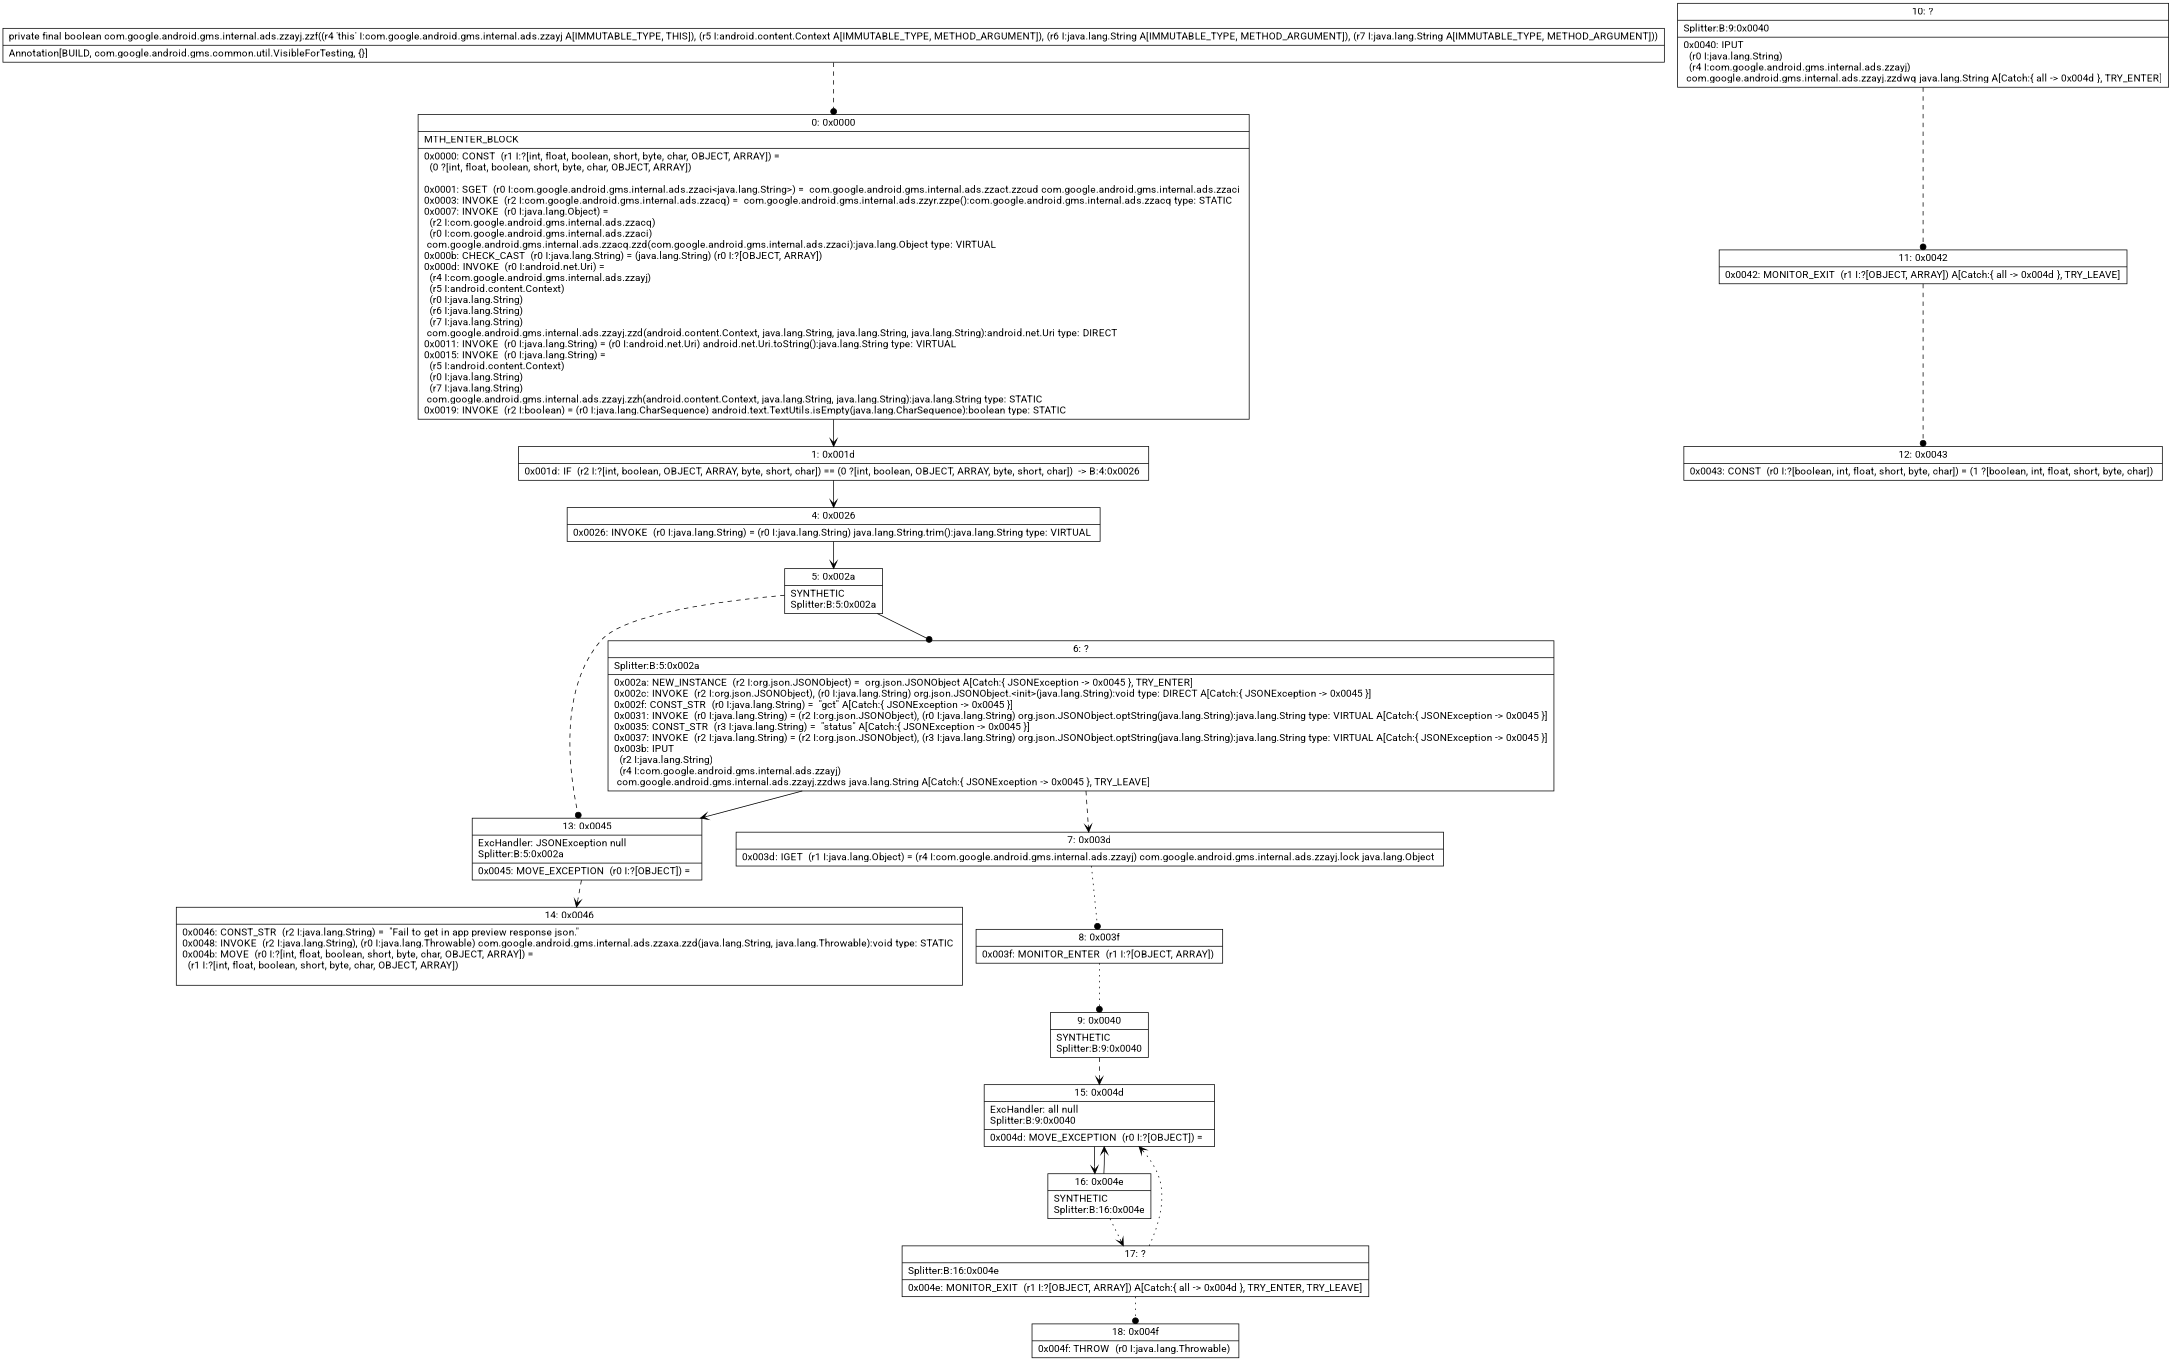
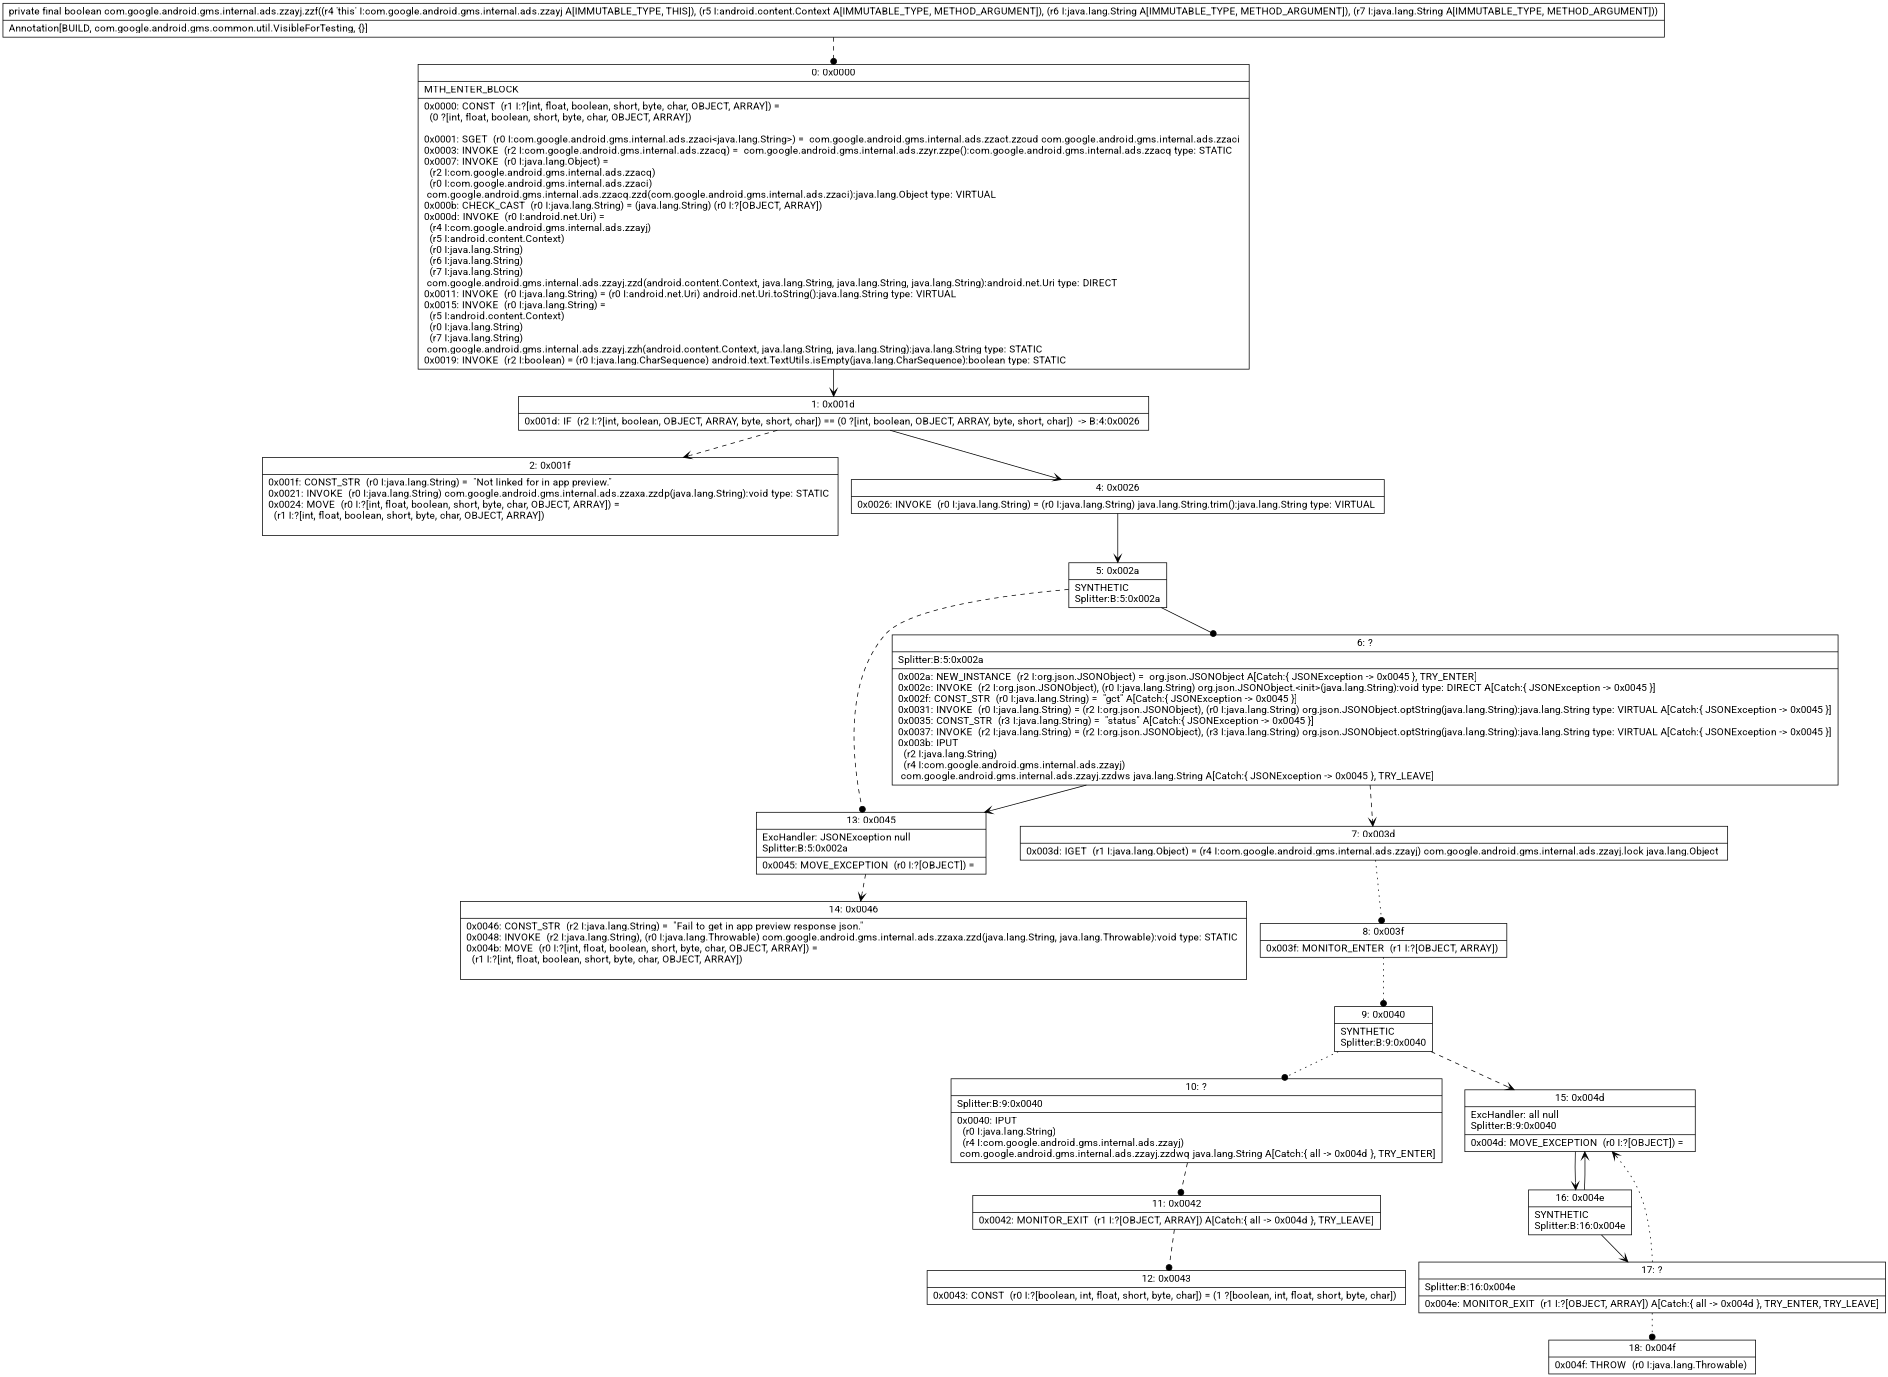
none -> (550, 497)
none -> (1313, 1064)
(1115, 1229) -> (1612, 1246)
